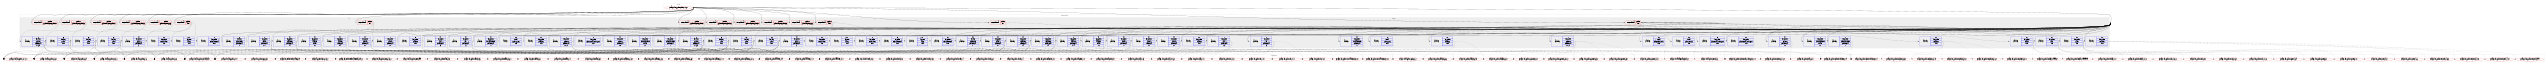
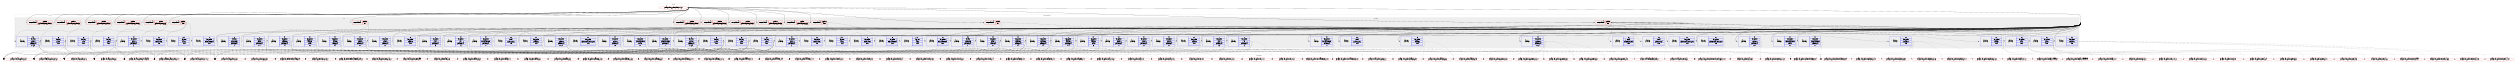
(109, 59) -> (49, 59)
(230, 59) -> (169, 59)
(442, 59) -> none
(864, 59) -> (834, 59)
